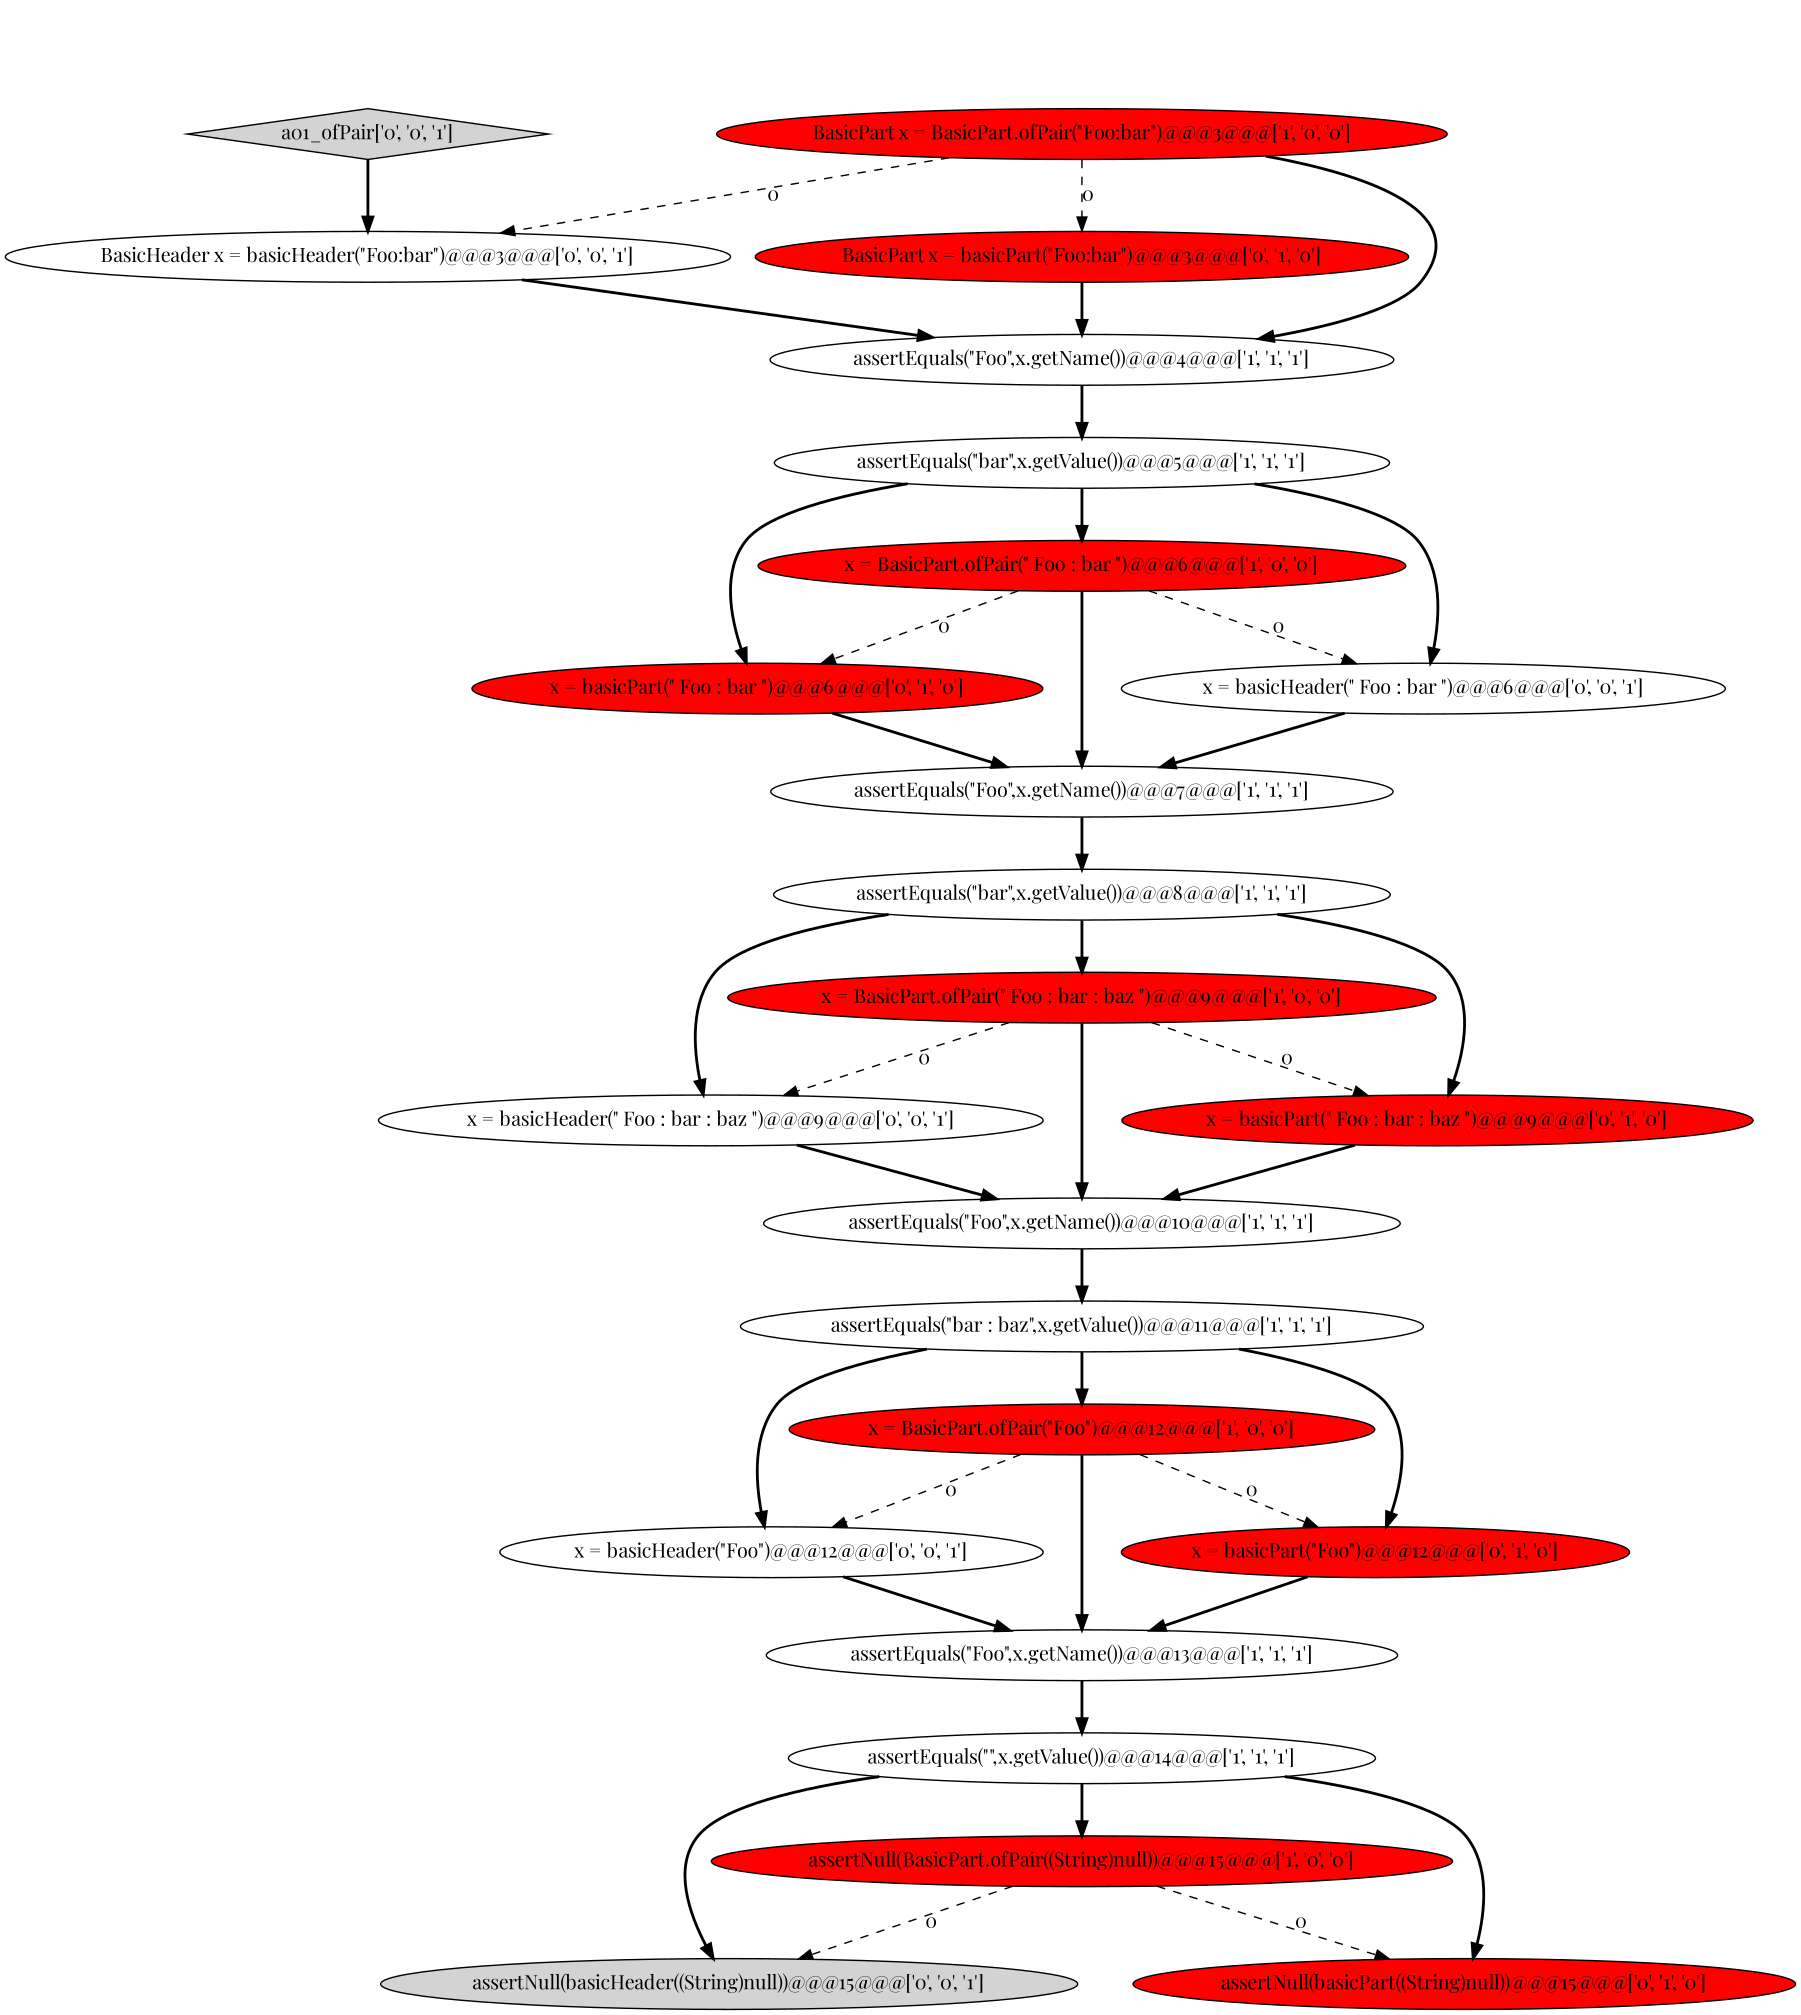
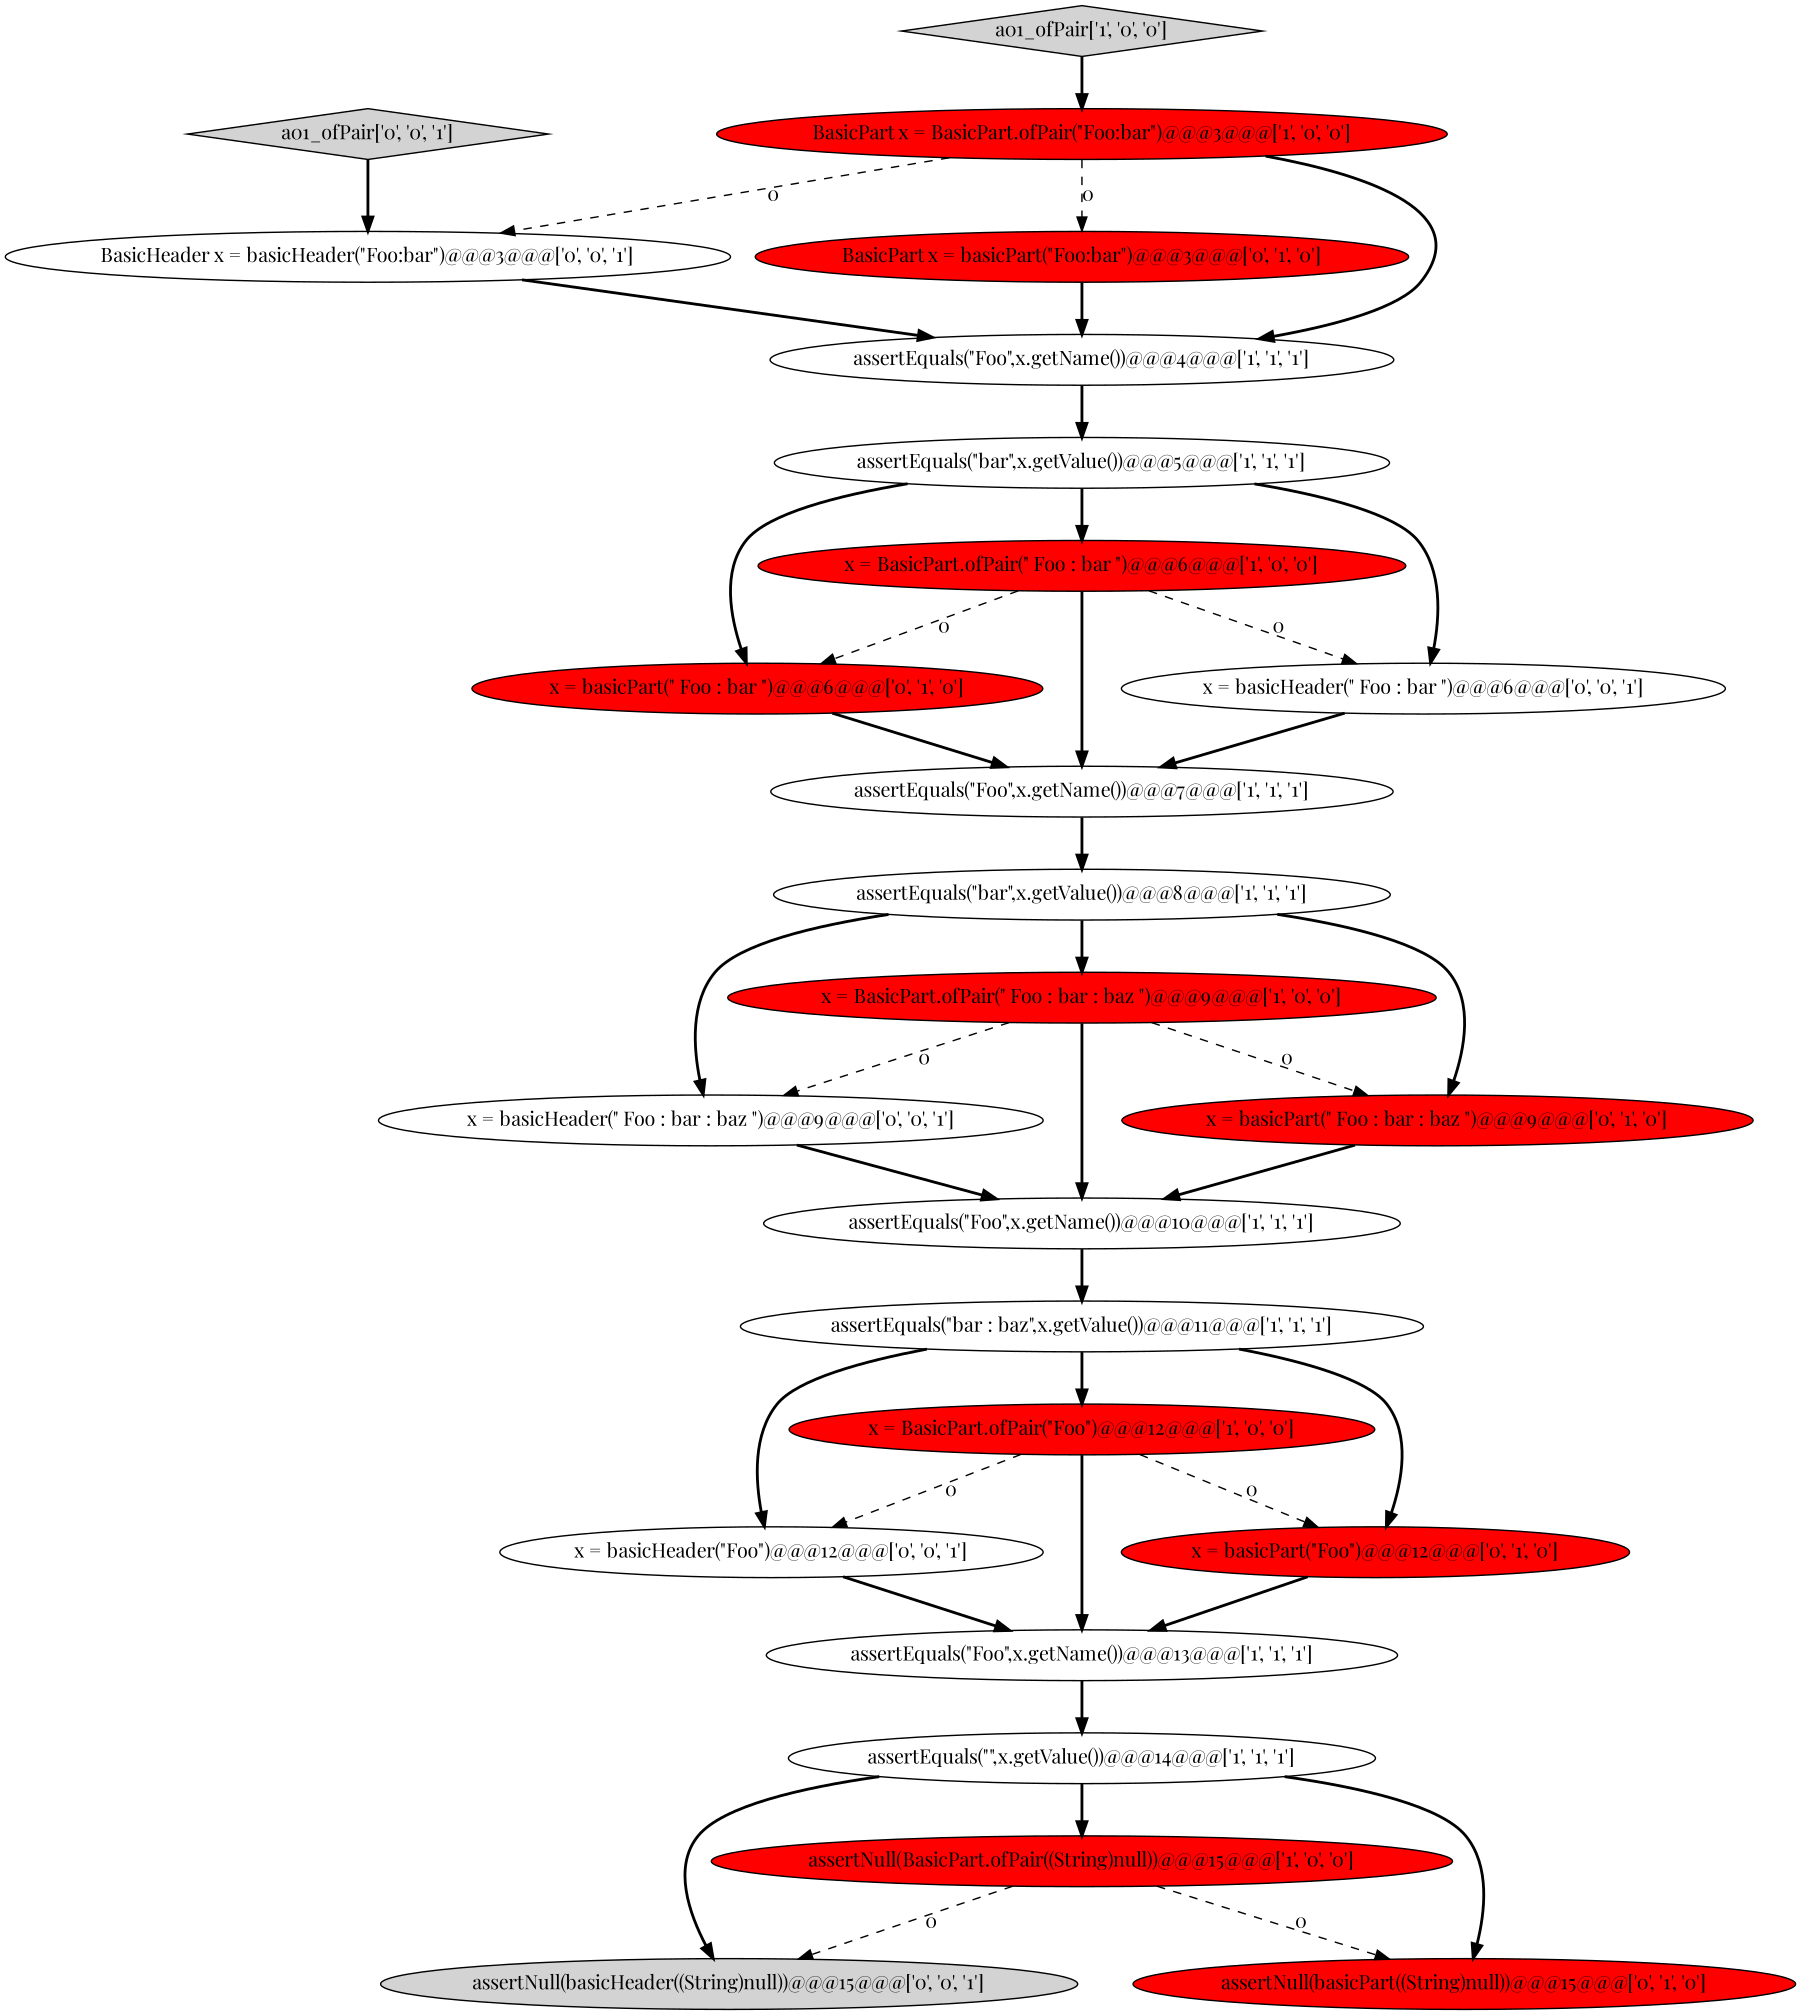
none -> (1082, 31)
